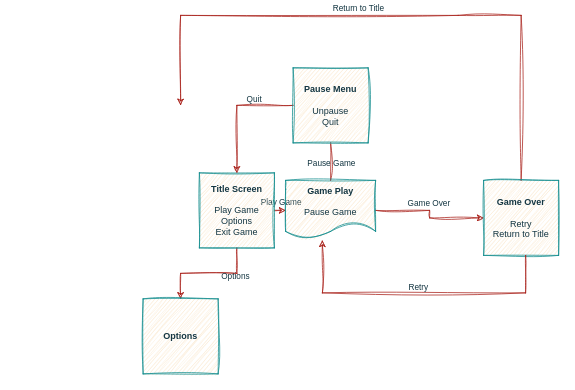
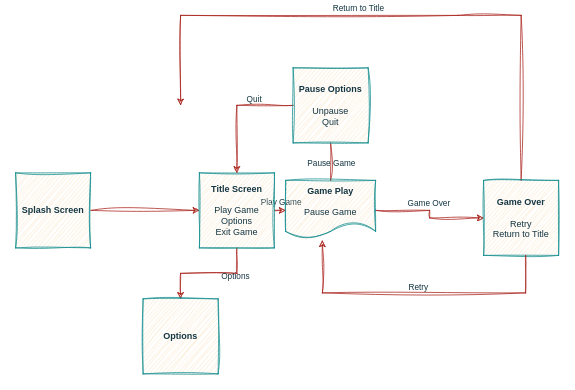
(330, 105) -> (330, 105)
none -> (53, 210)
none -> (156, 210)
